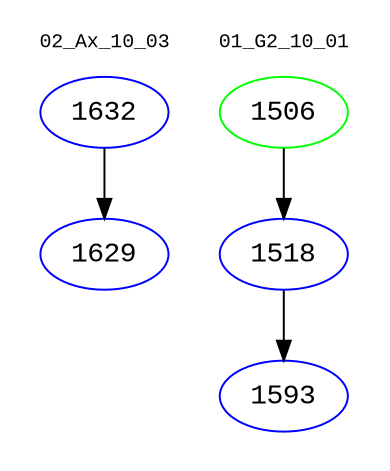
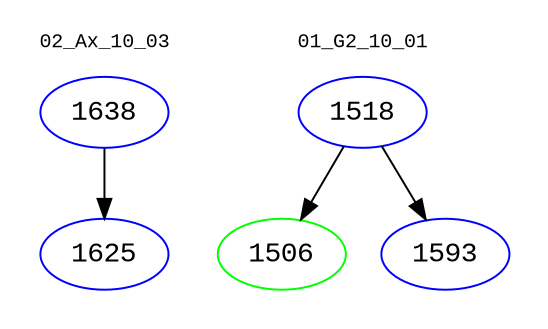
(104, 112) -> (104, 112)
(284, 174) -> (327, 174)
(104, 254) -> (104, 254)
